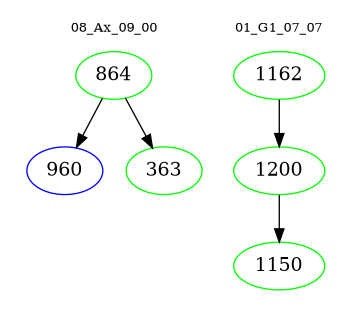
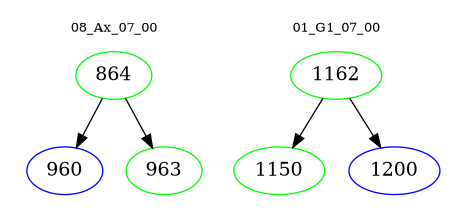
(114, 28) -> (114, 28)
(279, 28) -> (337, 28)
(164, 171) -> (164, 171)
(279, 171) -> (394, 171)
(279, 212) -> (311, 117)
